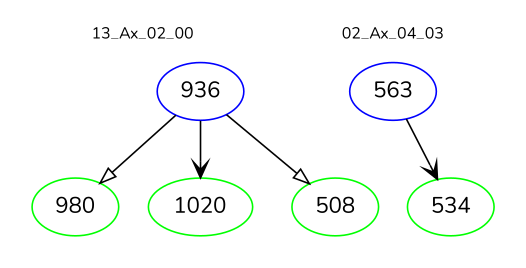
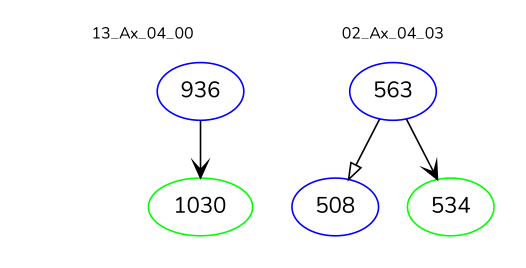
(143, 34) -> (143, 34)
(256, 140) -> (368, 142)
(75, 207) -> none
(201, 207) -> (201, 207)
(335, 207) -> (335, 207)
